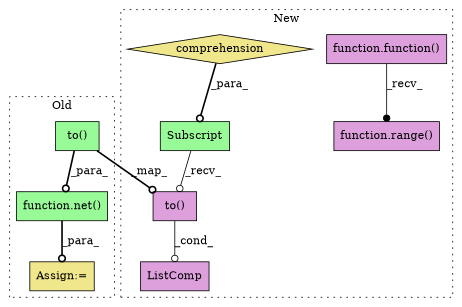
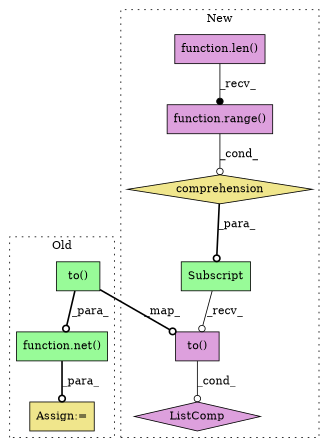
(387, 49) -> (220, 49)
none -> (220, 151)
(175, 276) -> (197, 416)
